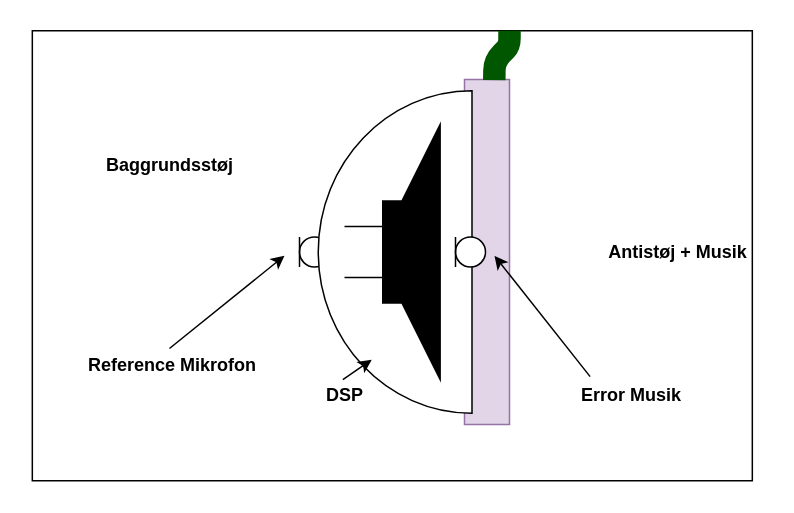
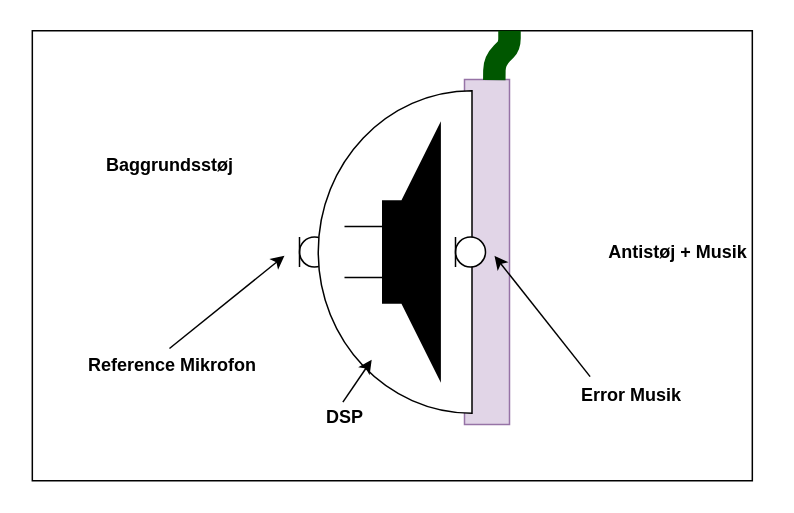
(344, 395) -> (344, 417)
